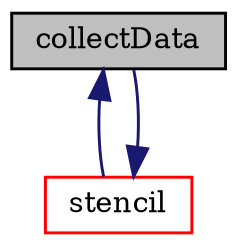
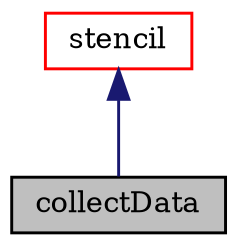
(99, 138) -> none
